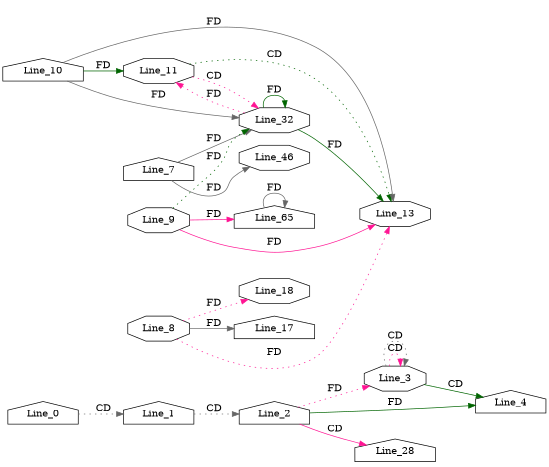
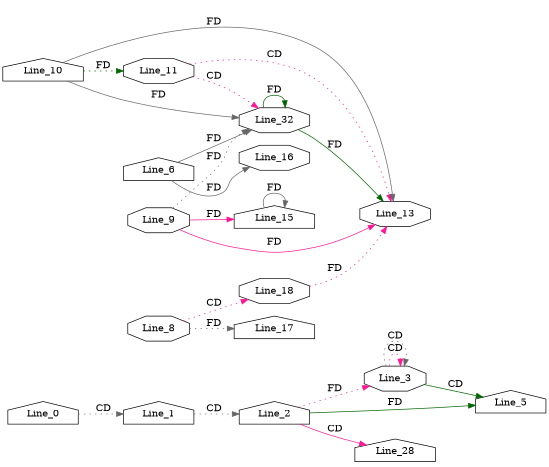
(100, 71) -> (100, 71)
(319, 82) -> (319, 82)
(212, 102) -> none
(274, 158) -> (274, 158)
(159, 170) -> (159, 170)
(212, 173) -> (212, 173)
(274, 218) -> (274, 218)
(214, 303) -> (214, 303)
(208, 329) -> (208, 329)
(315, 358) -> (352, 267)
(511, 403) -> (511, 403)
